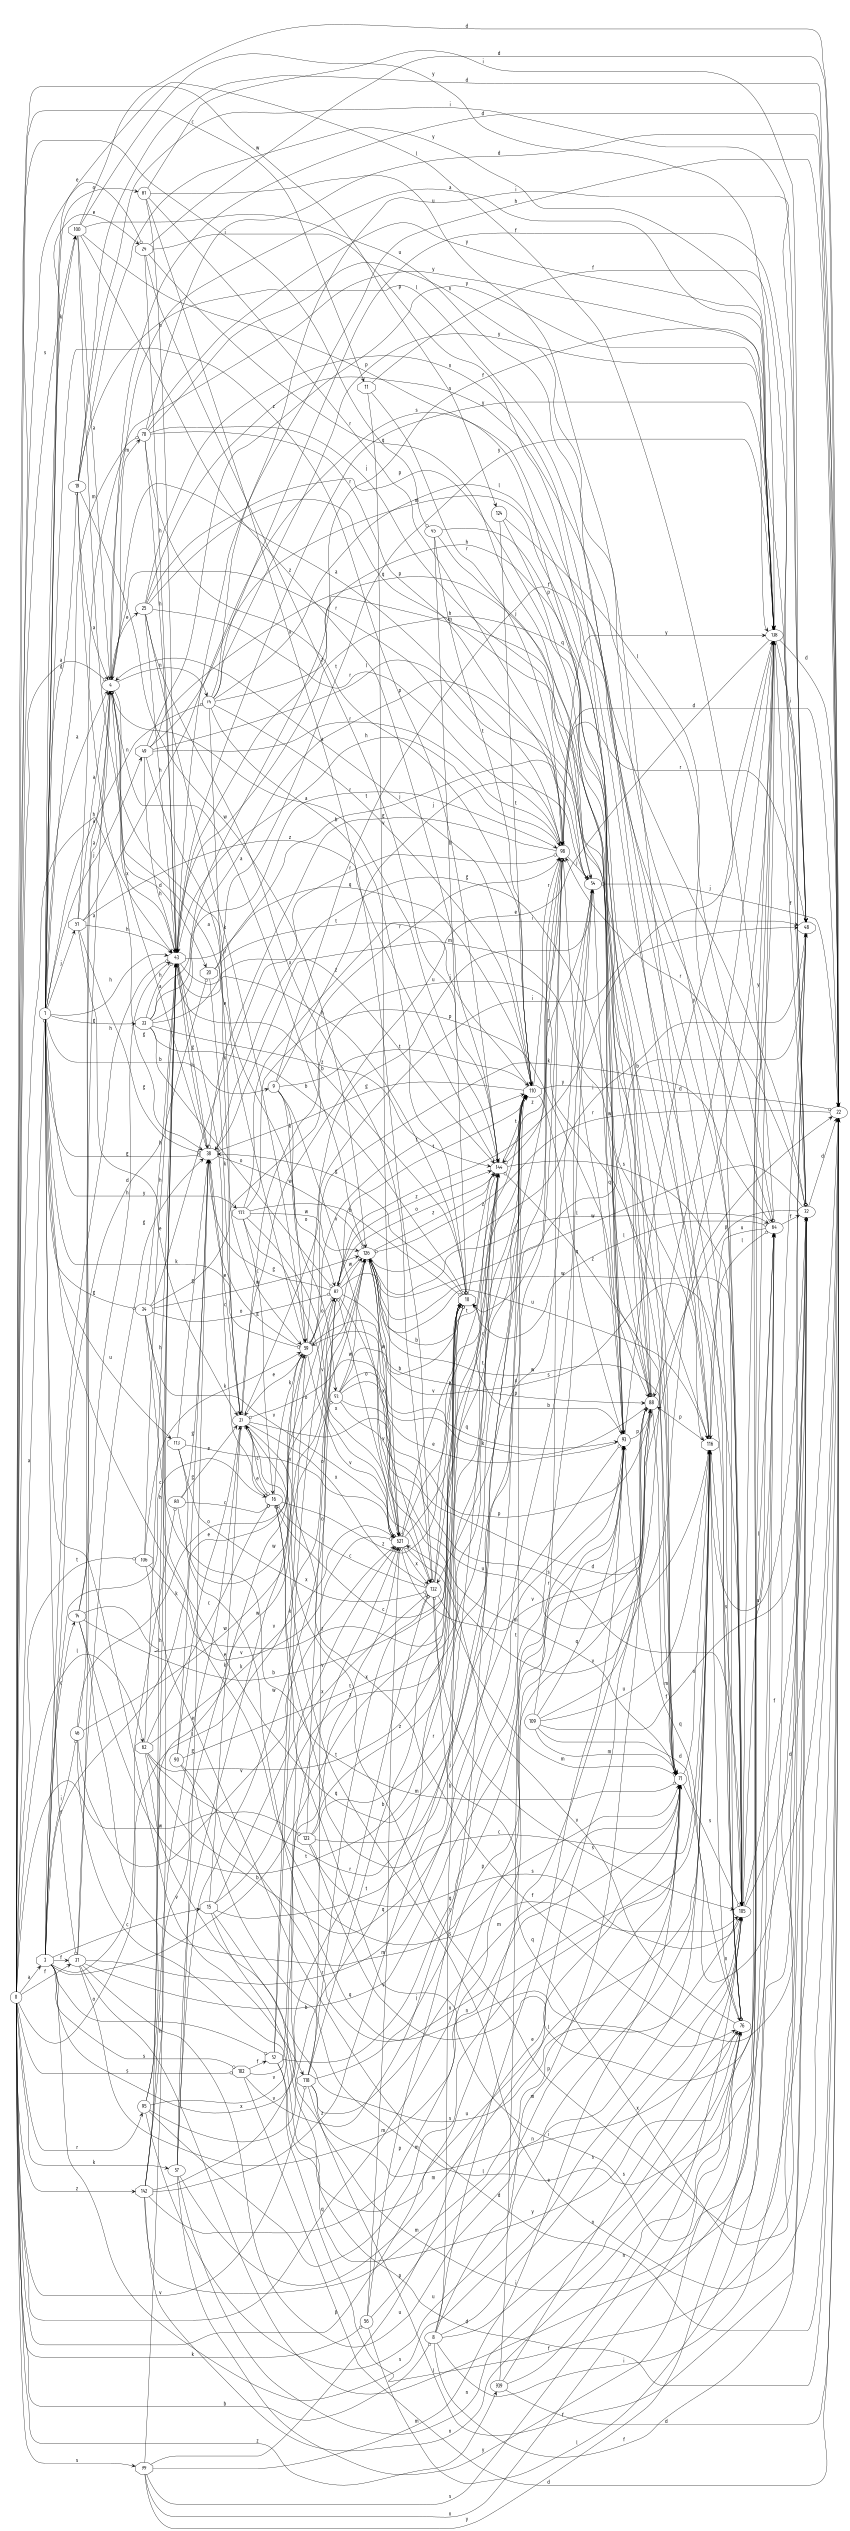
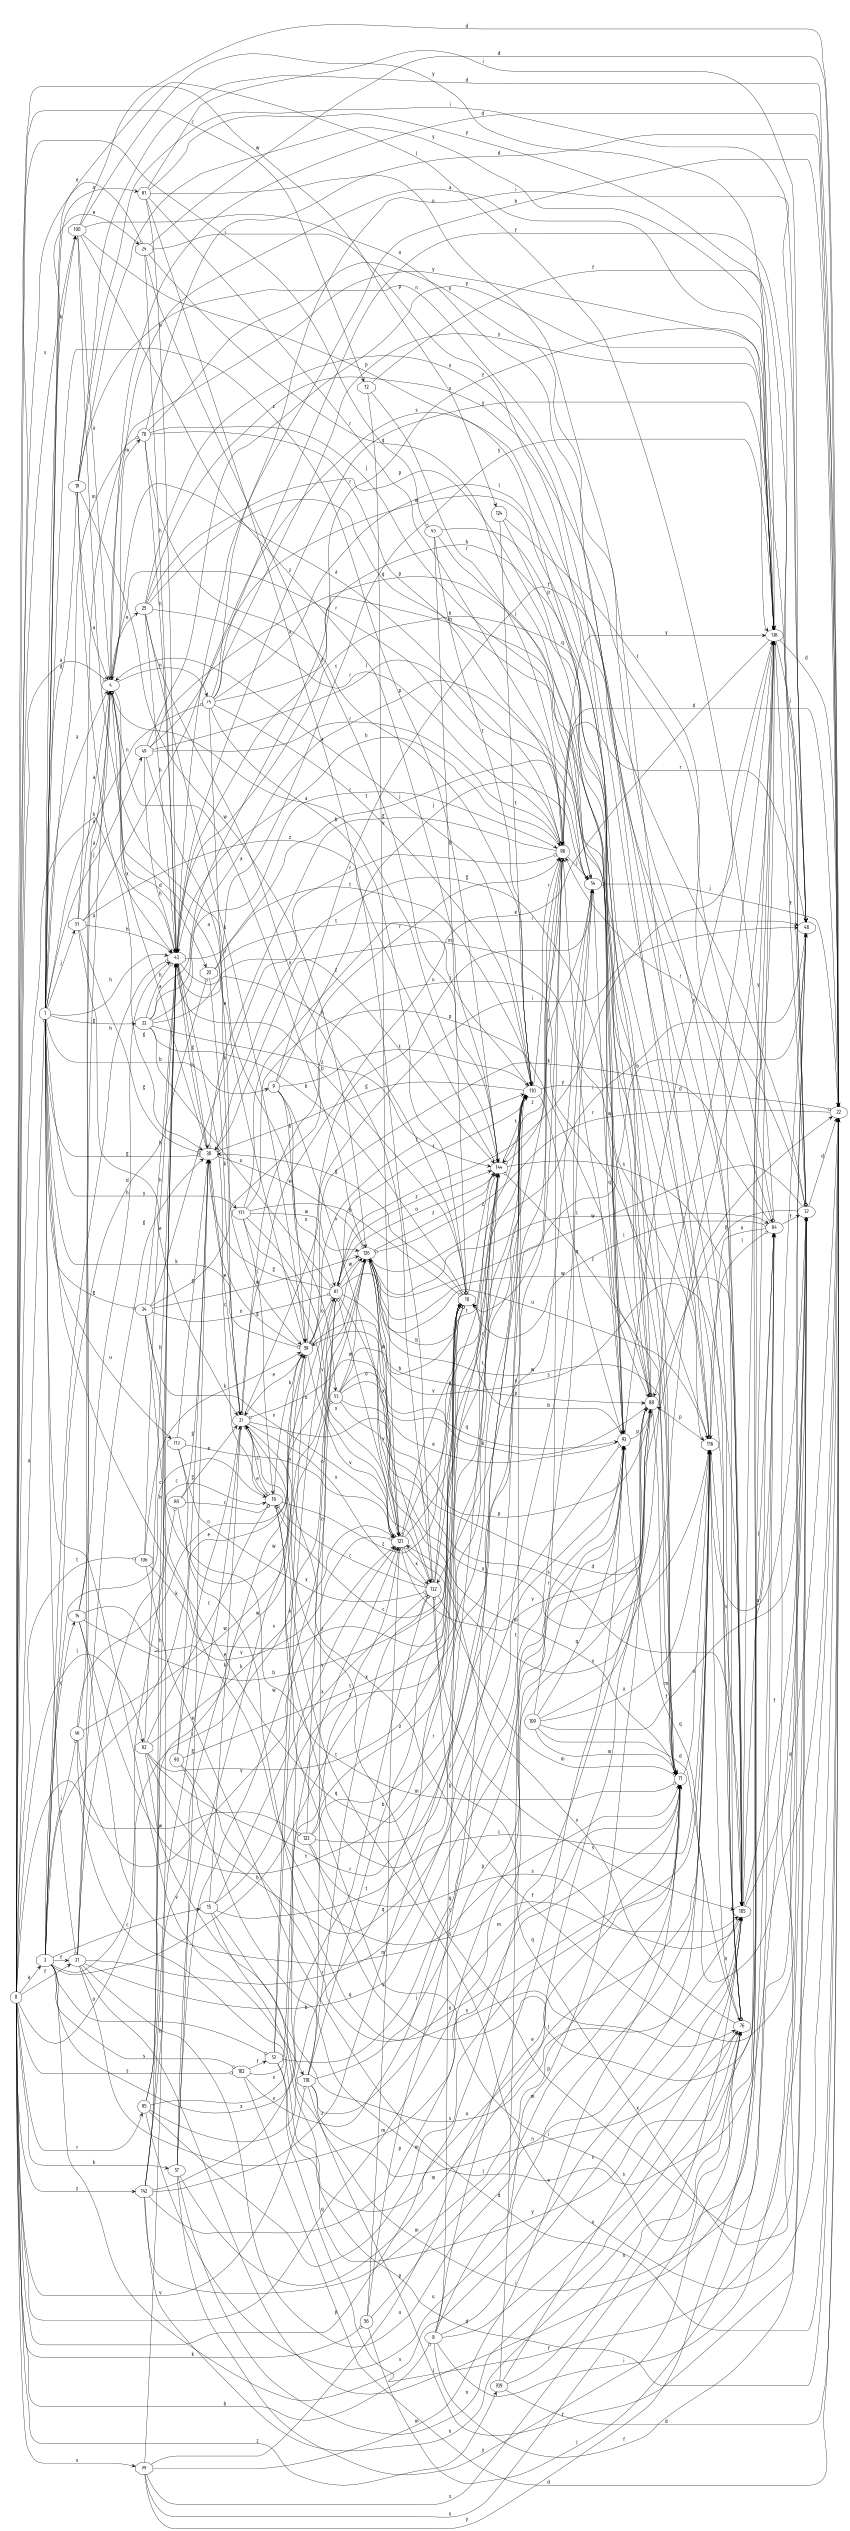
(594, 278) -> (622, 188)
(417, 288) -> (417, 288)
(367, 387) -> (367, 387)
(350, 885) -> (350, 885)
(400, 1542) -> (400, 1542)
none -> (118, 1669)
(711, 1844) -> none
